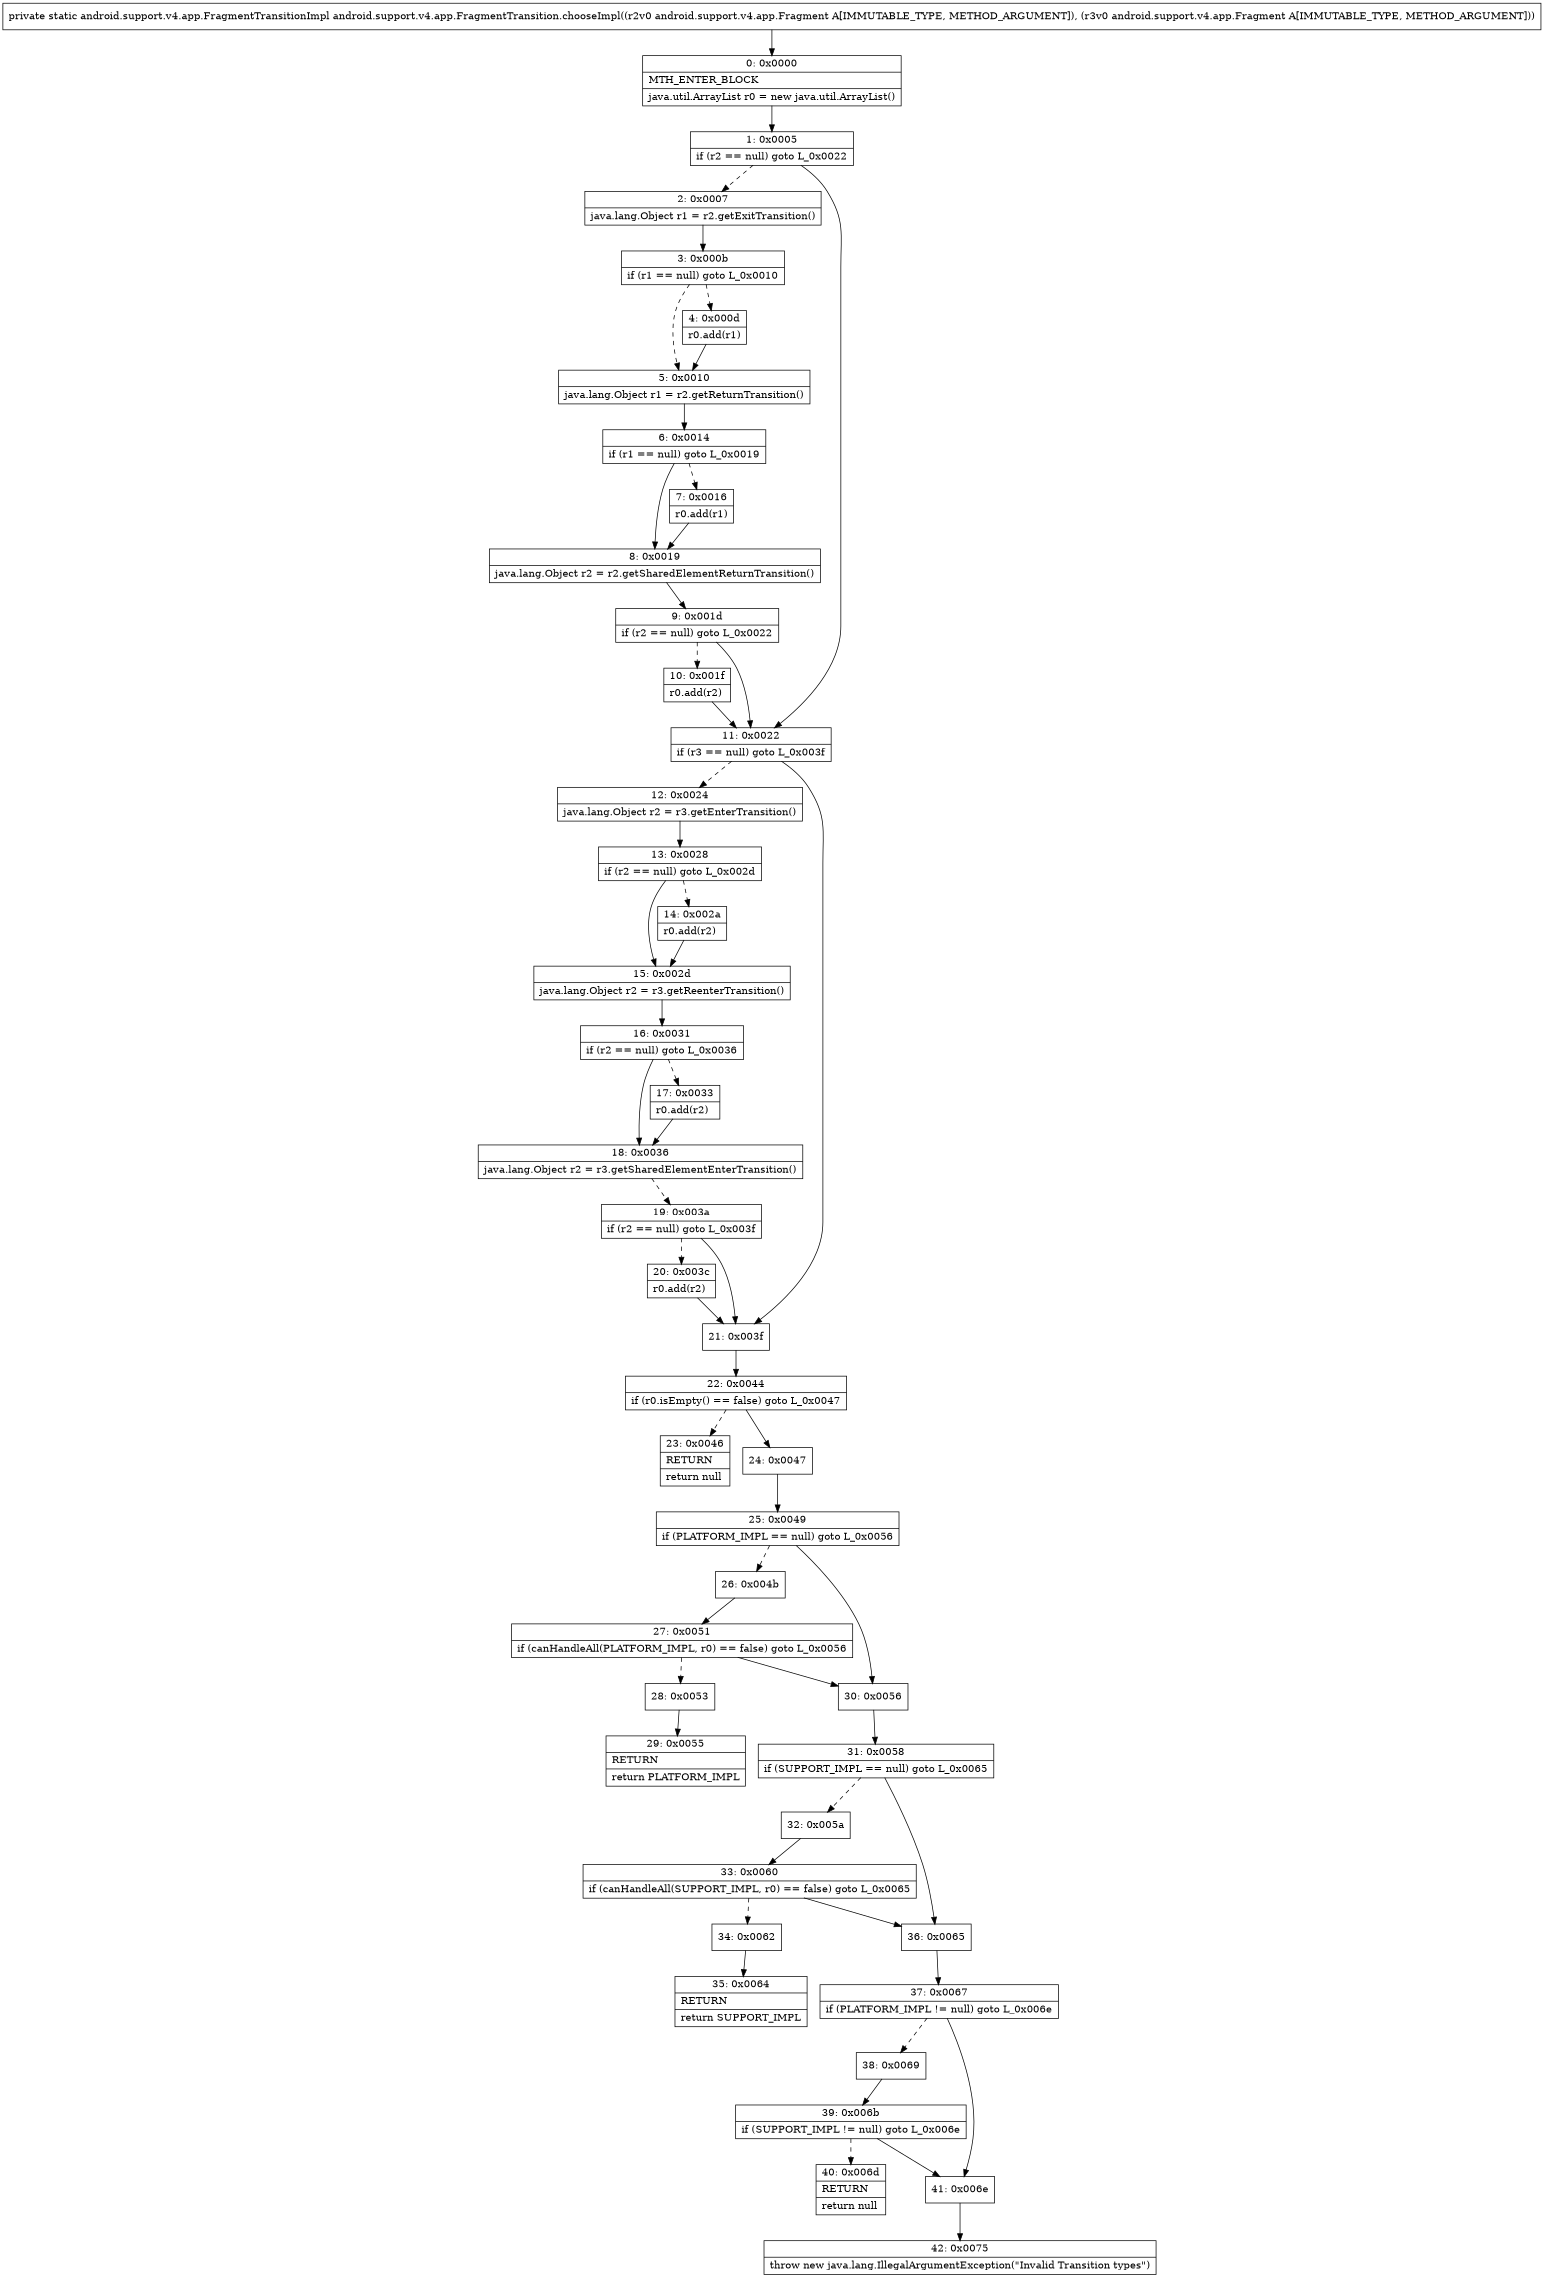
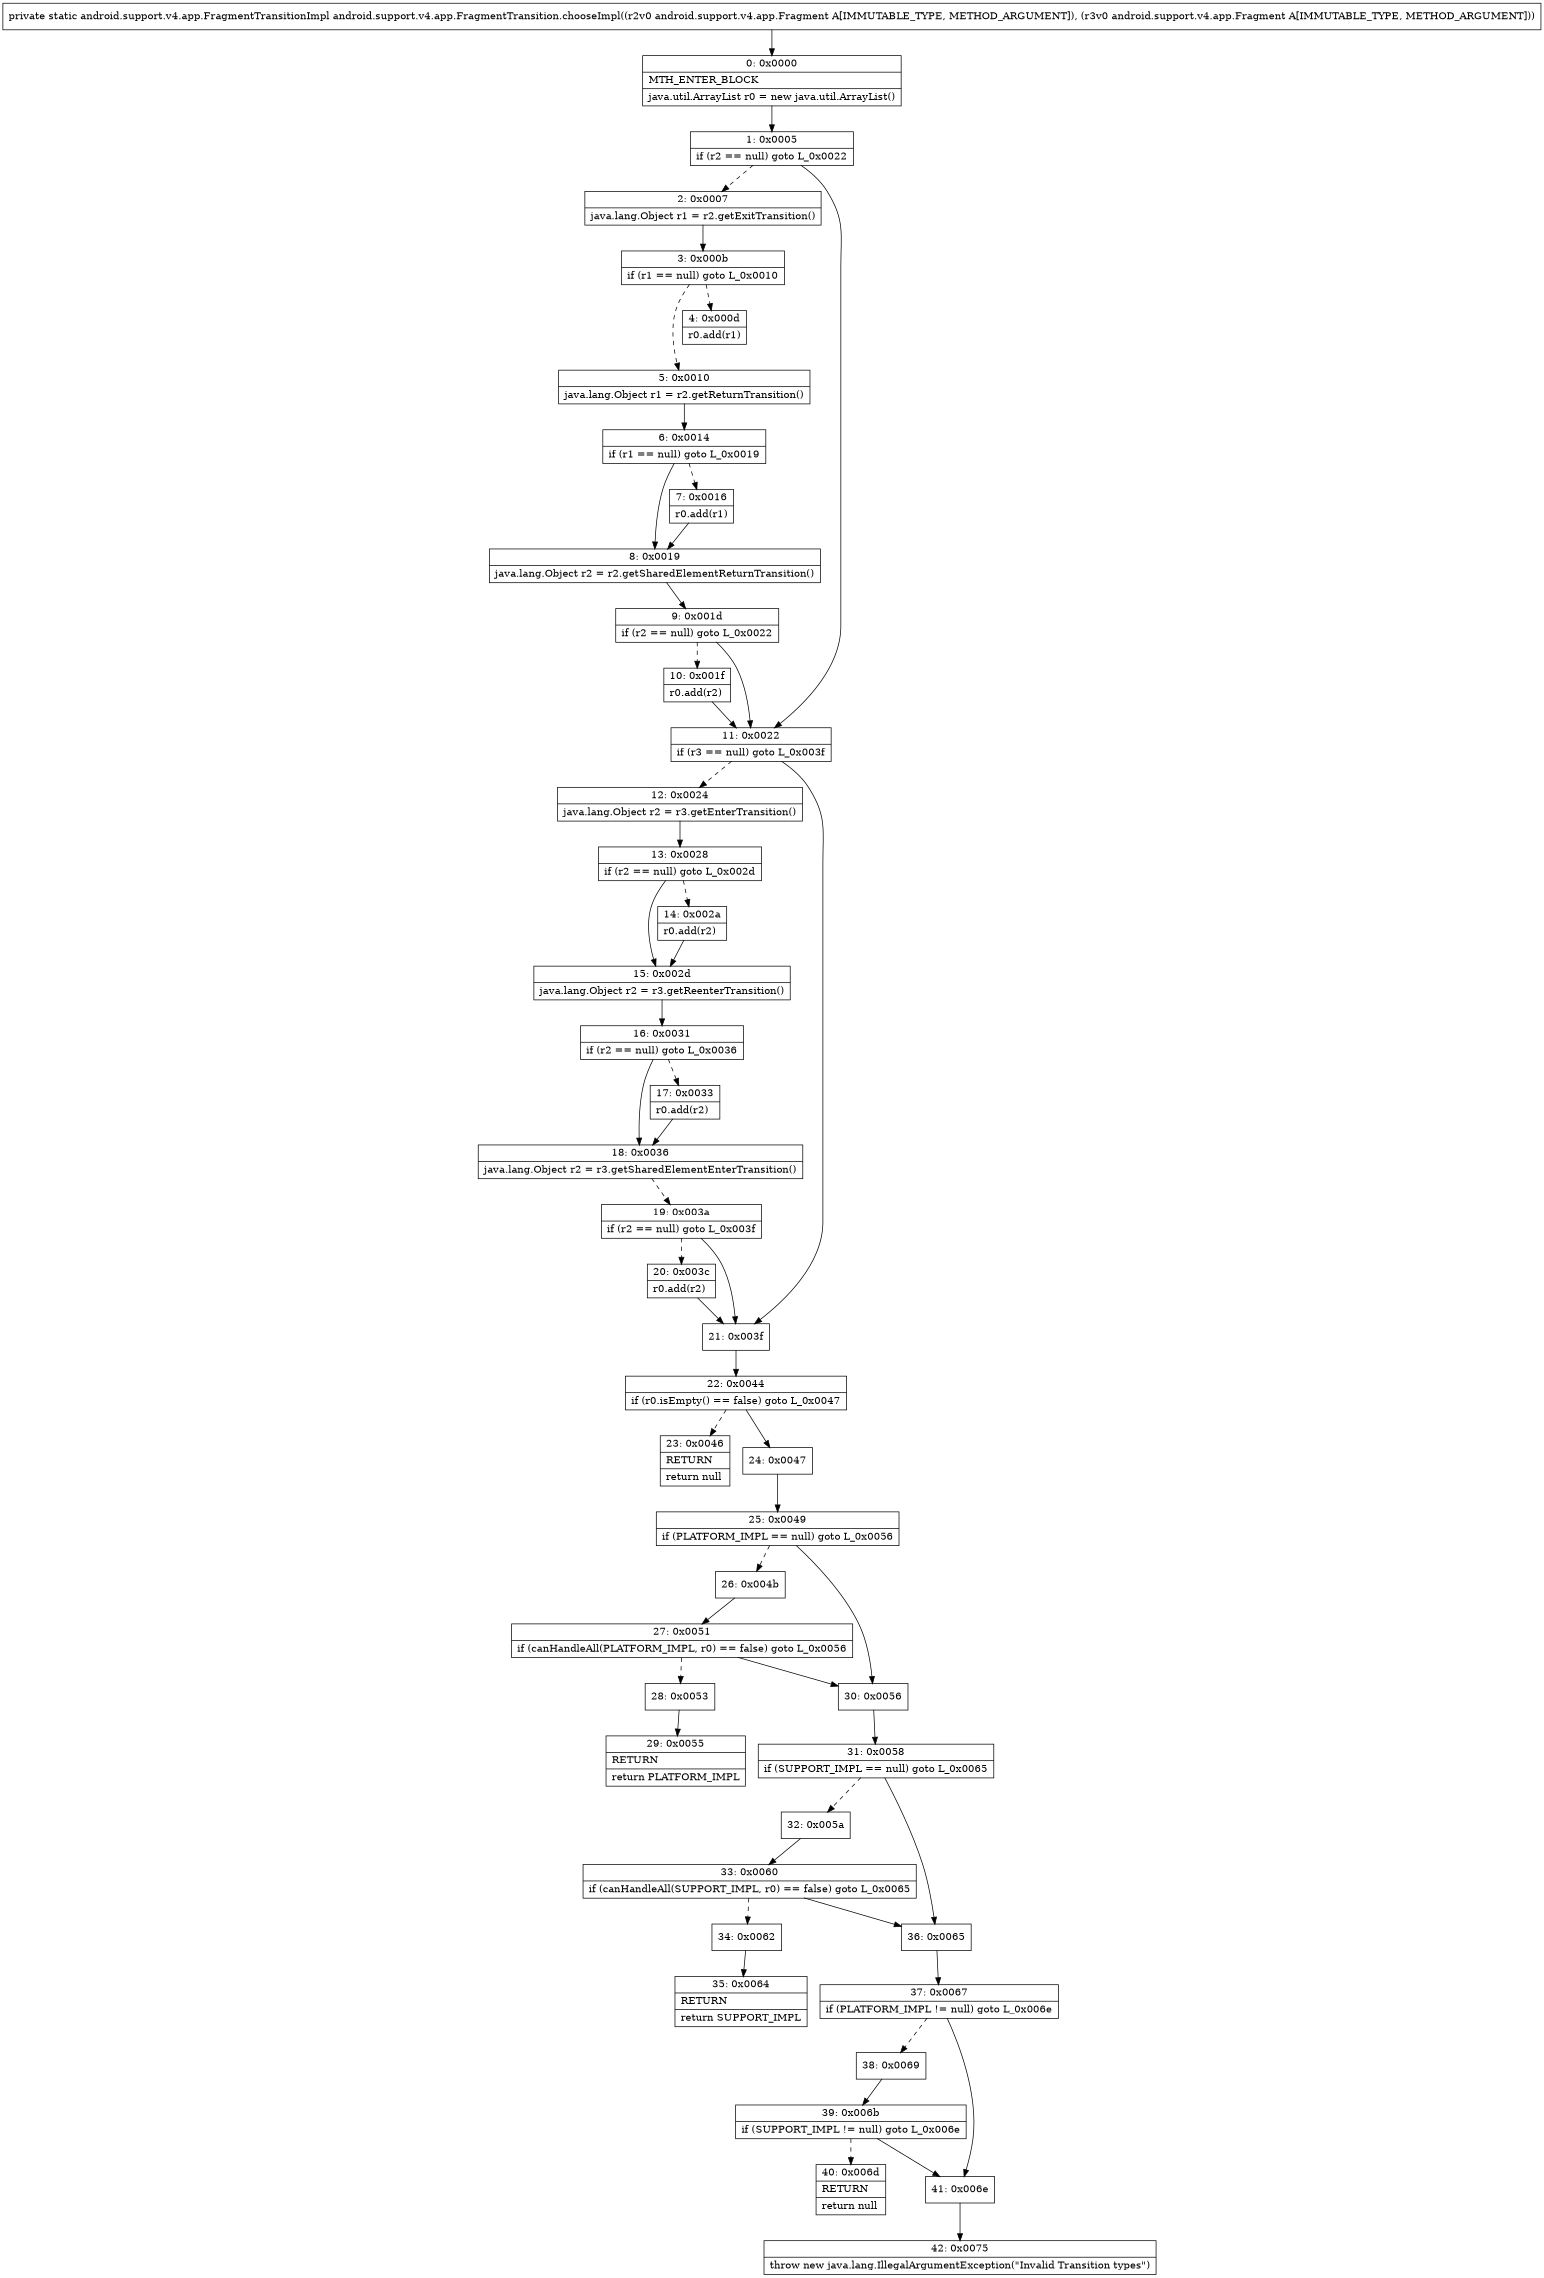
(701, 354) -> none
